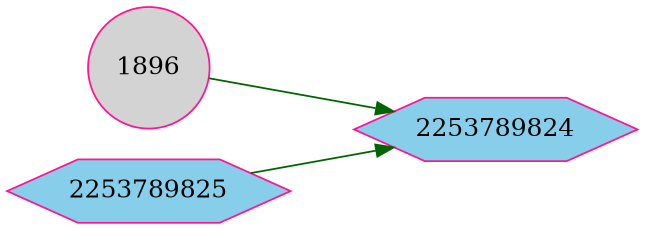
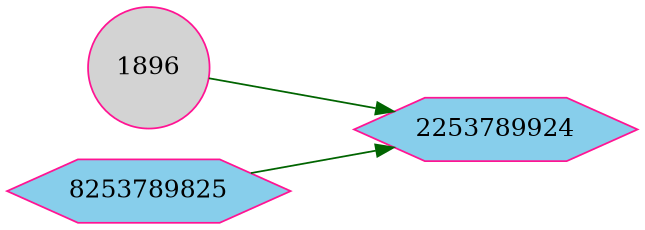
(496, 129) -> (496, 129)
(149, 191) -> (149, 191)
